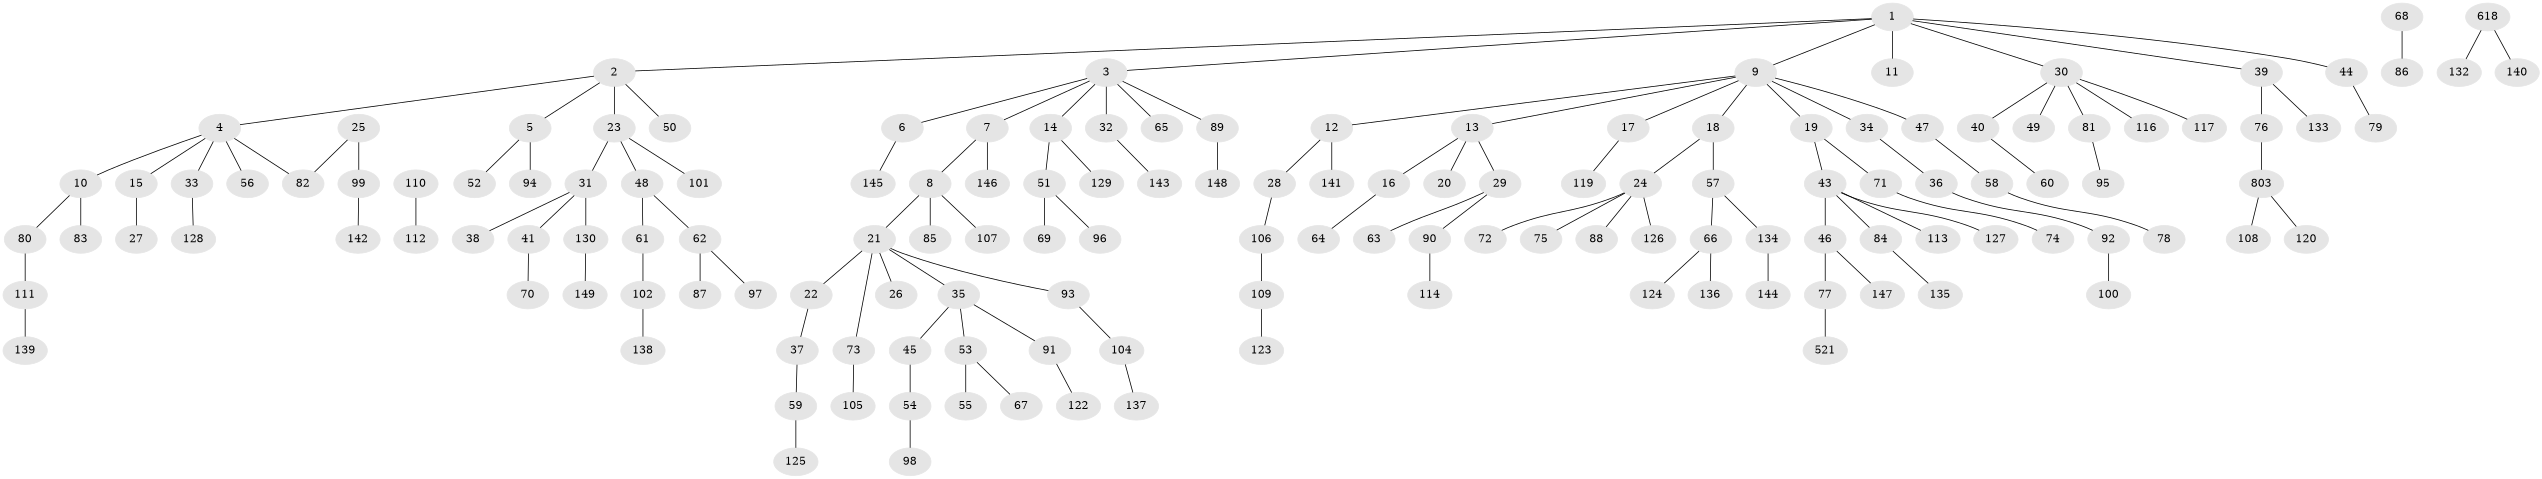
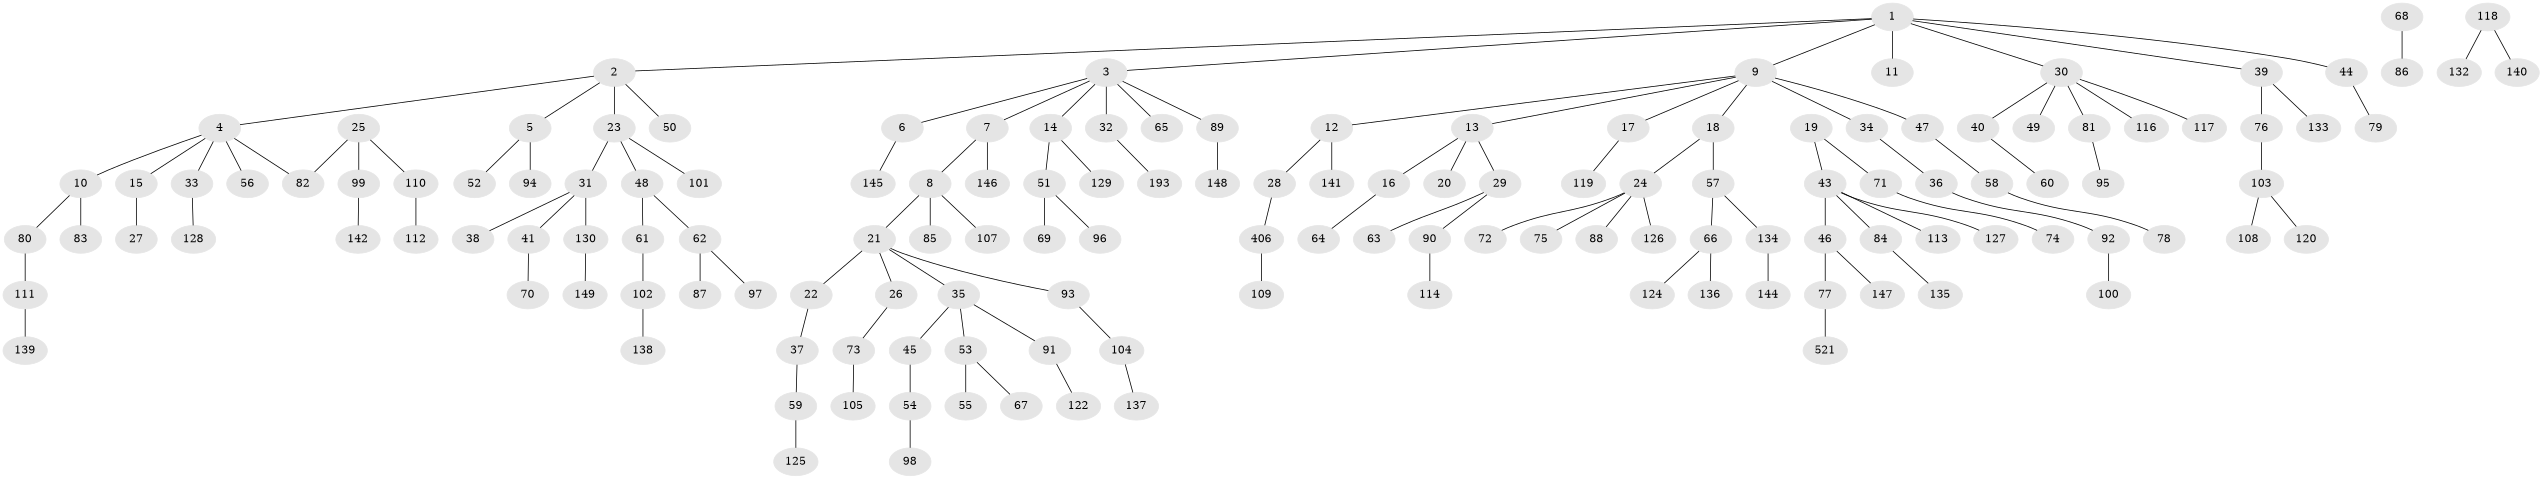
(2488, 17) -> (2488, 17)
(1783, 100) -> none
none -> (387, 156)
(1160, 184) -> (1160, 184)
(2262, 184) -> (2262, 184)
(1262, 239) -> (1262, 239)
(864, 295) -> (875, 323)
(1262, 351) -> none
